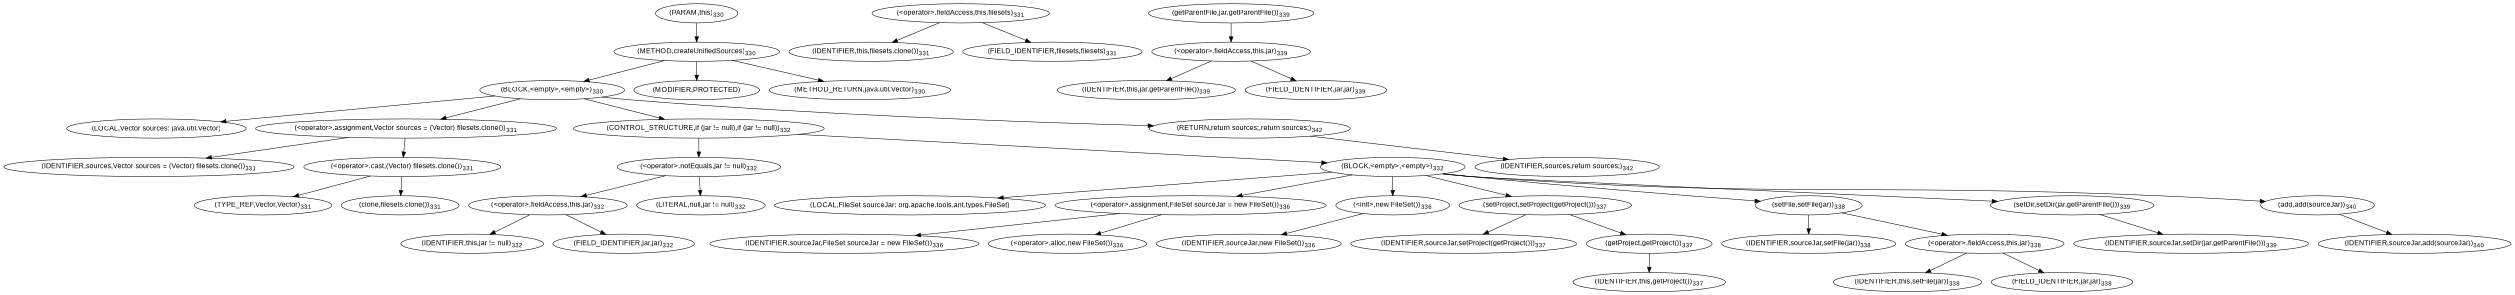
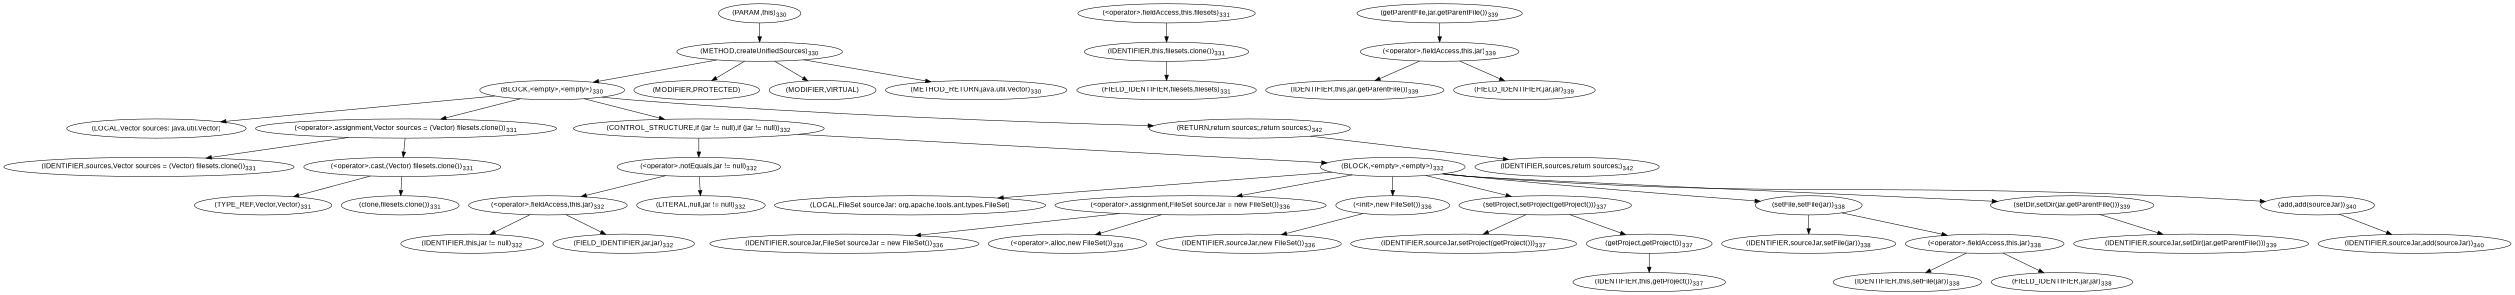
(1004, 31) -> (1167, 68)
none -> (823, 90)
